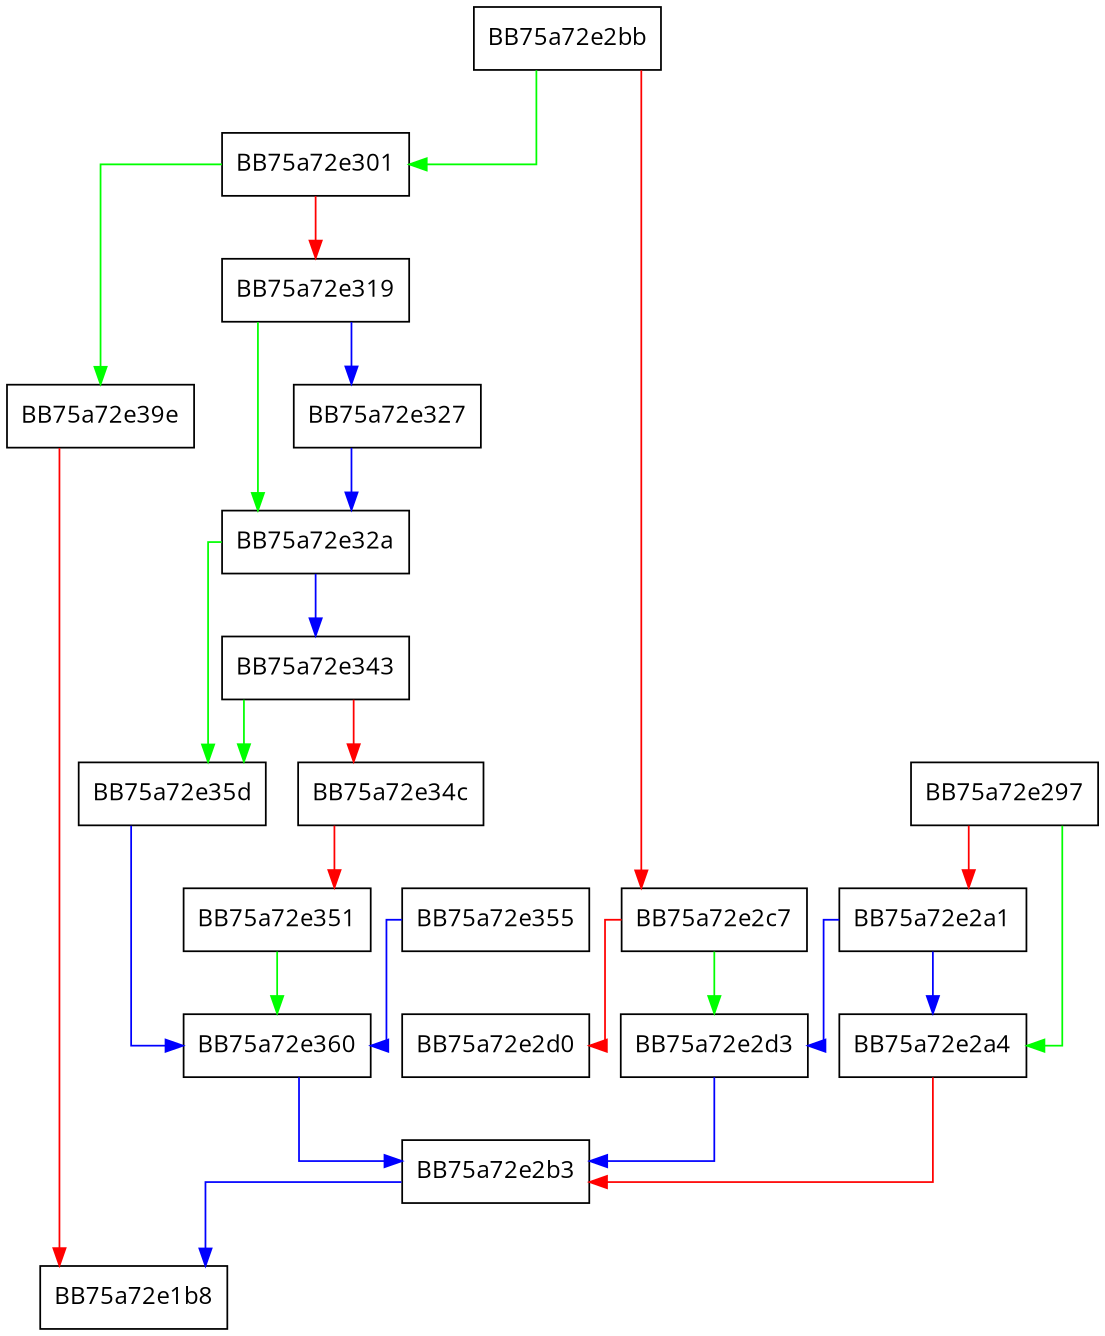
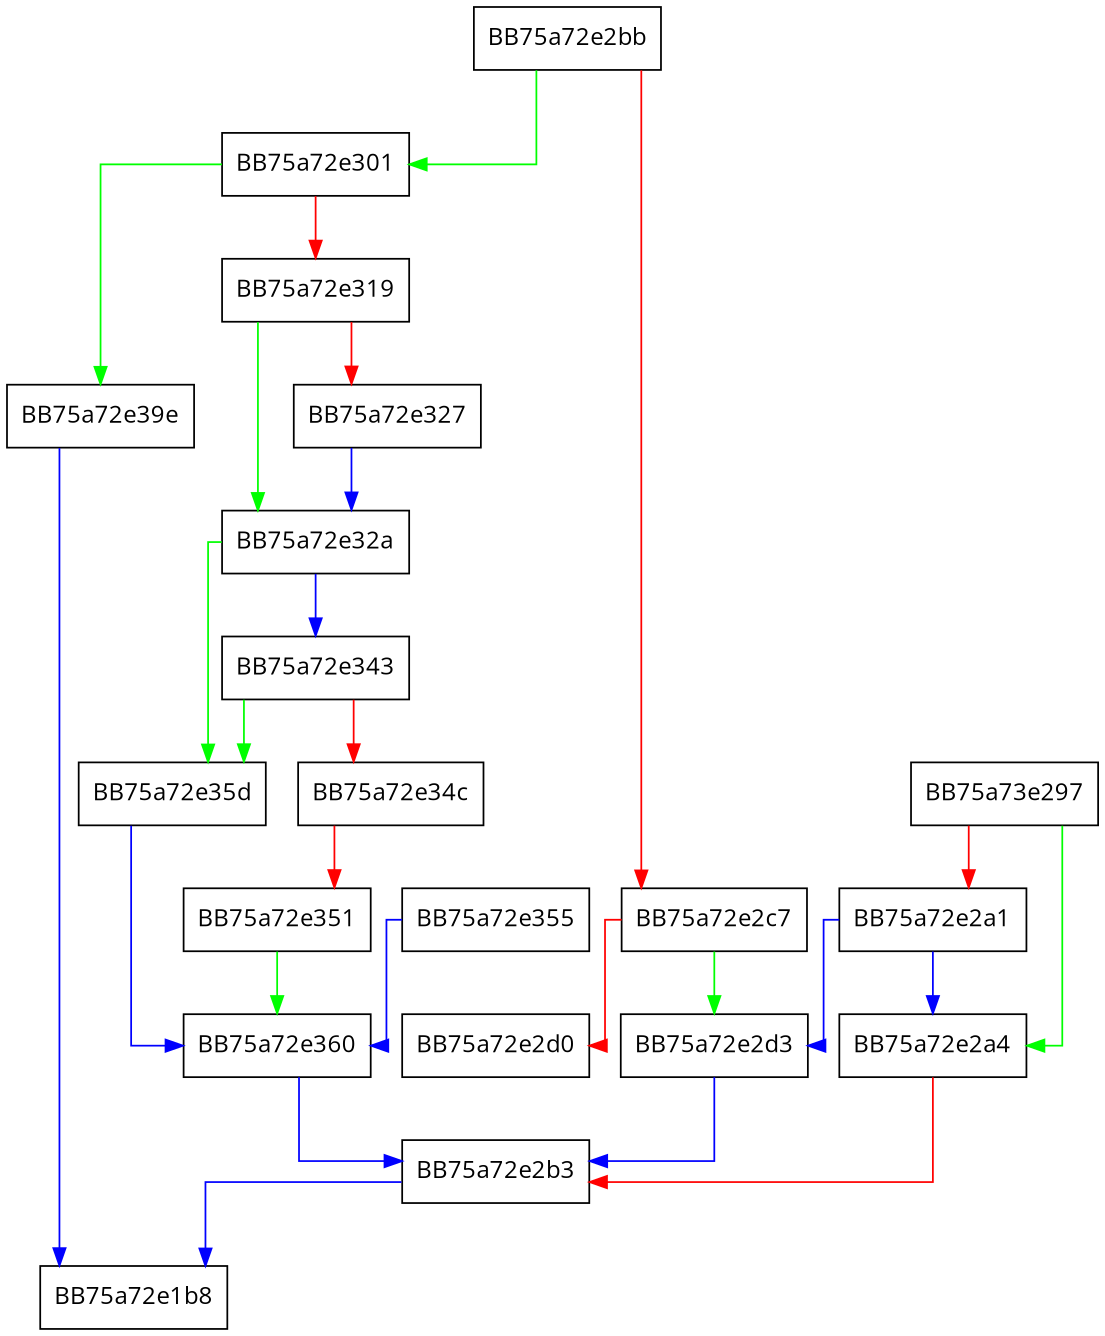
(351, 344) -> (351, 344)
(1005, 794) -> (1005, 794)
(59, 848) -> (59, 848)
